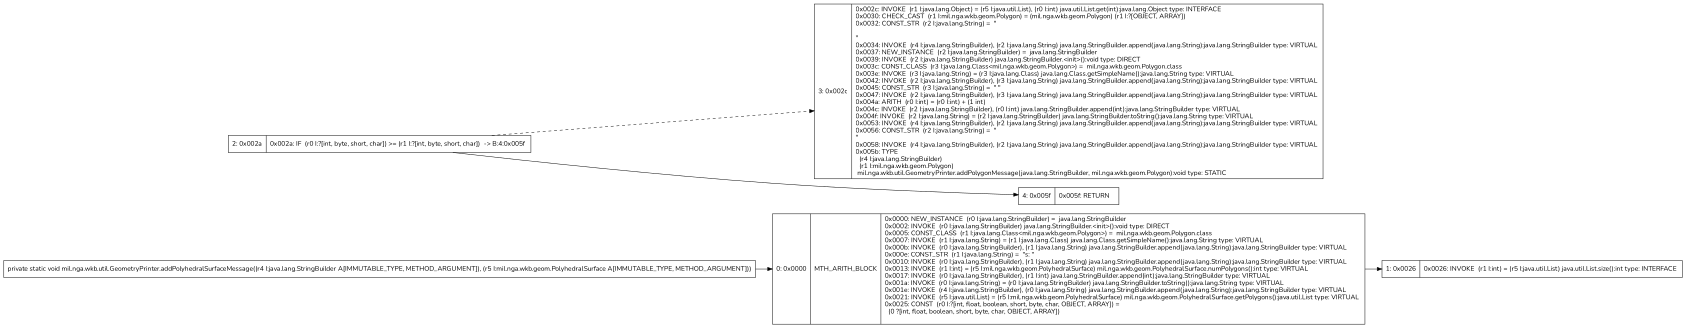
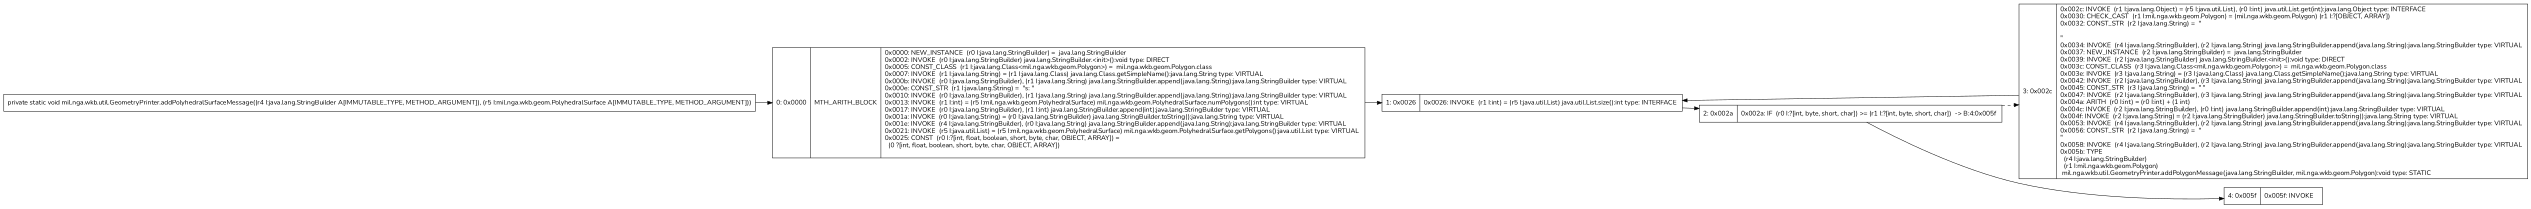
none -> (1853, 98)
none -> (1688, 108)
(1087, 196) -> (2292, 196)
